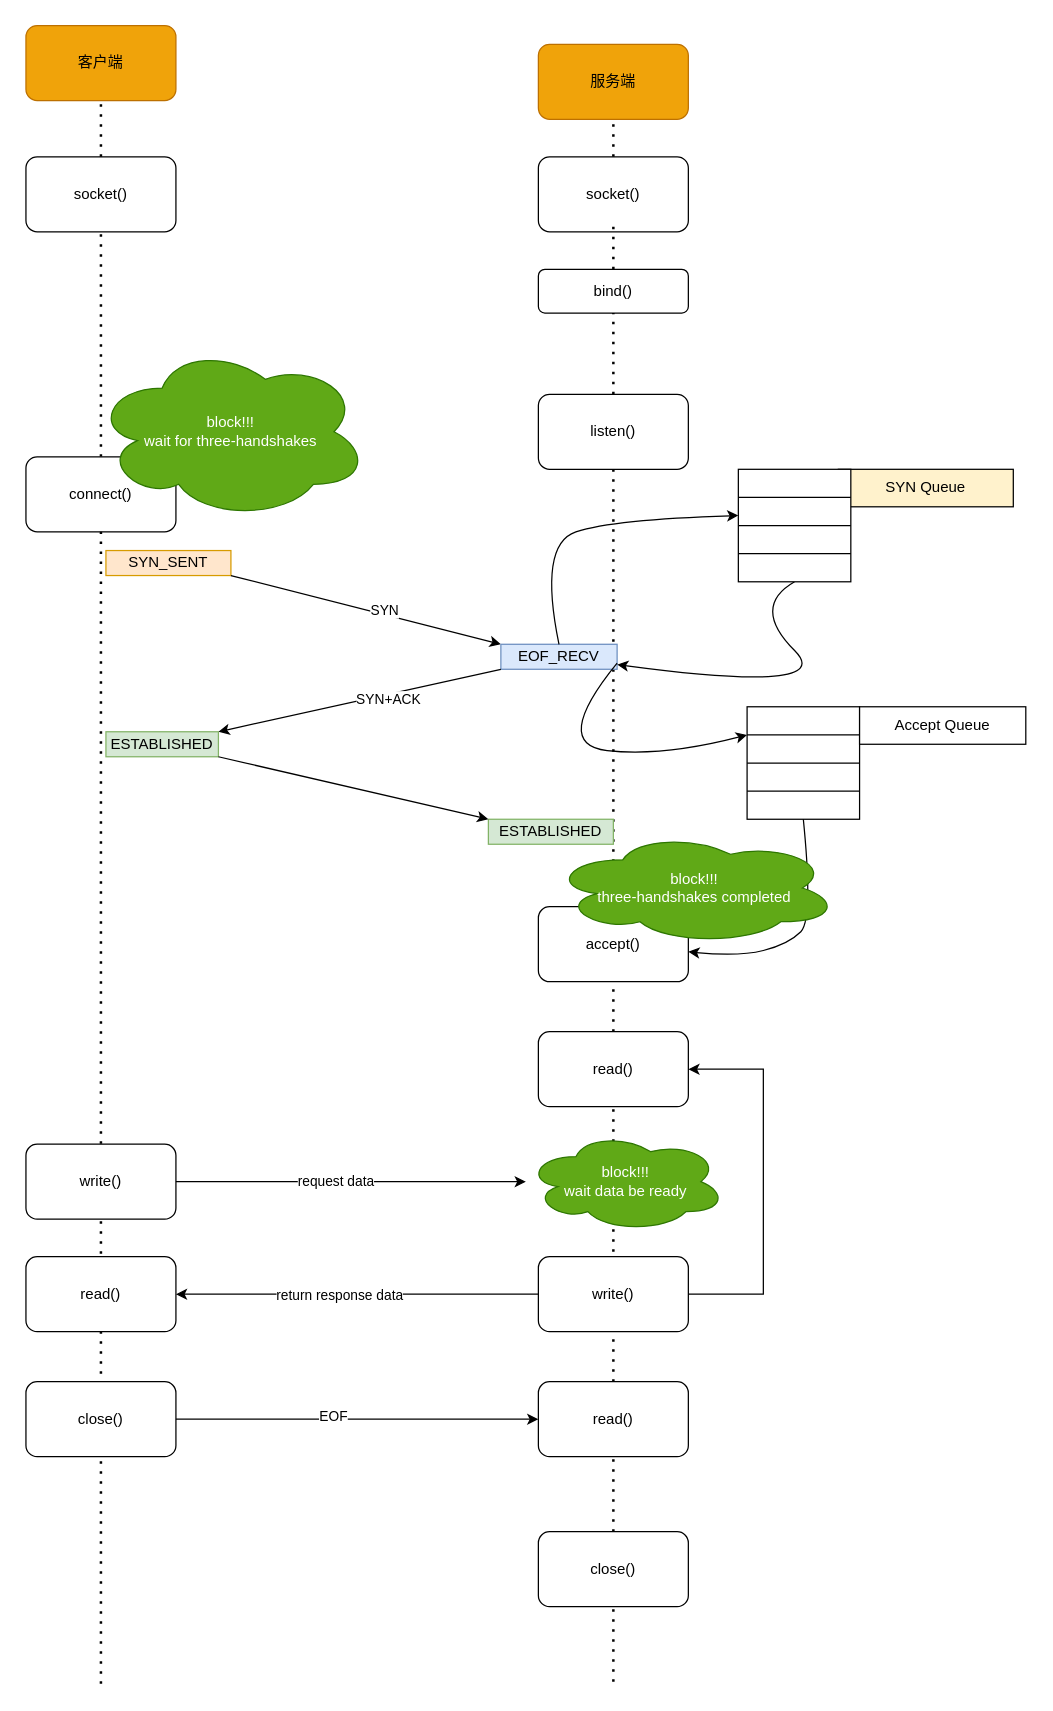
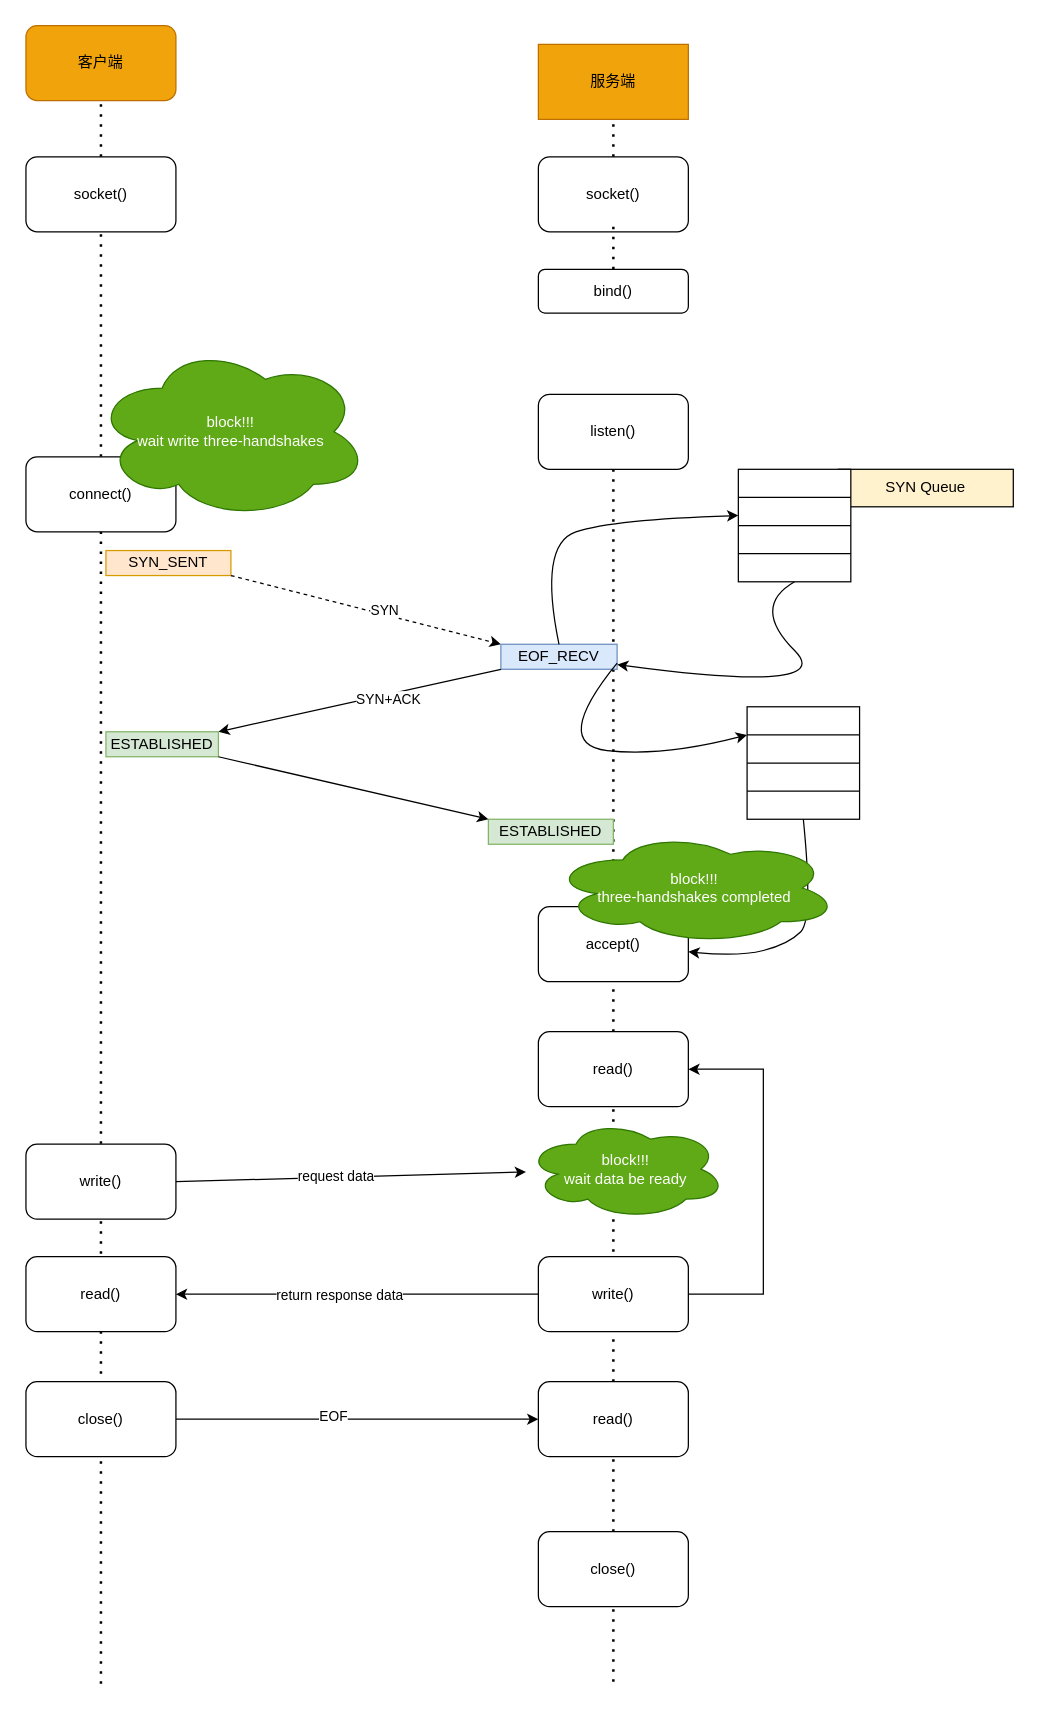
(613, 82) -> (613, 82)
(613, 355) -> none
(231, 432) -> (231, 432)
(301, 593) -> (301, 593)
(943, 726) -> none
(626, 1182) -> (626, 1169)
